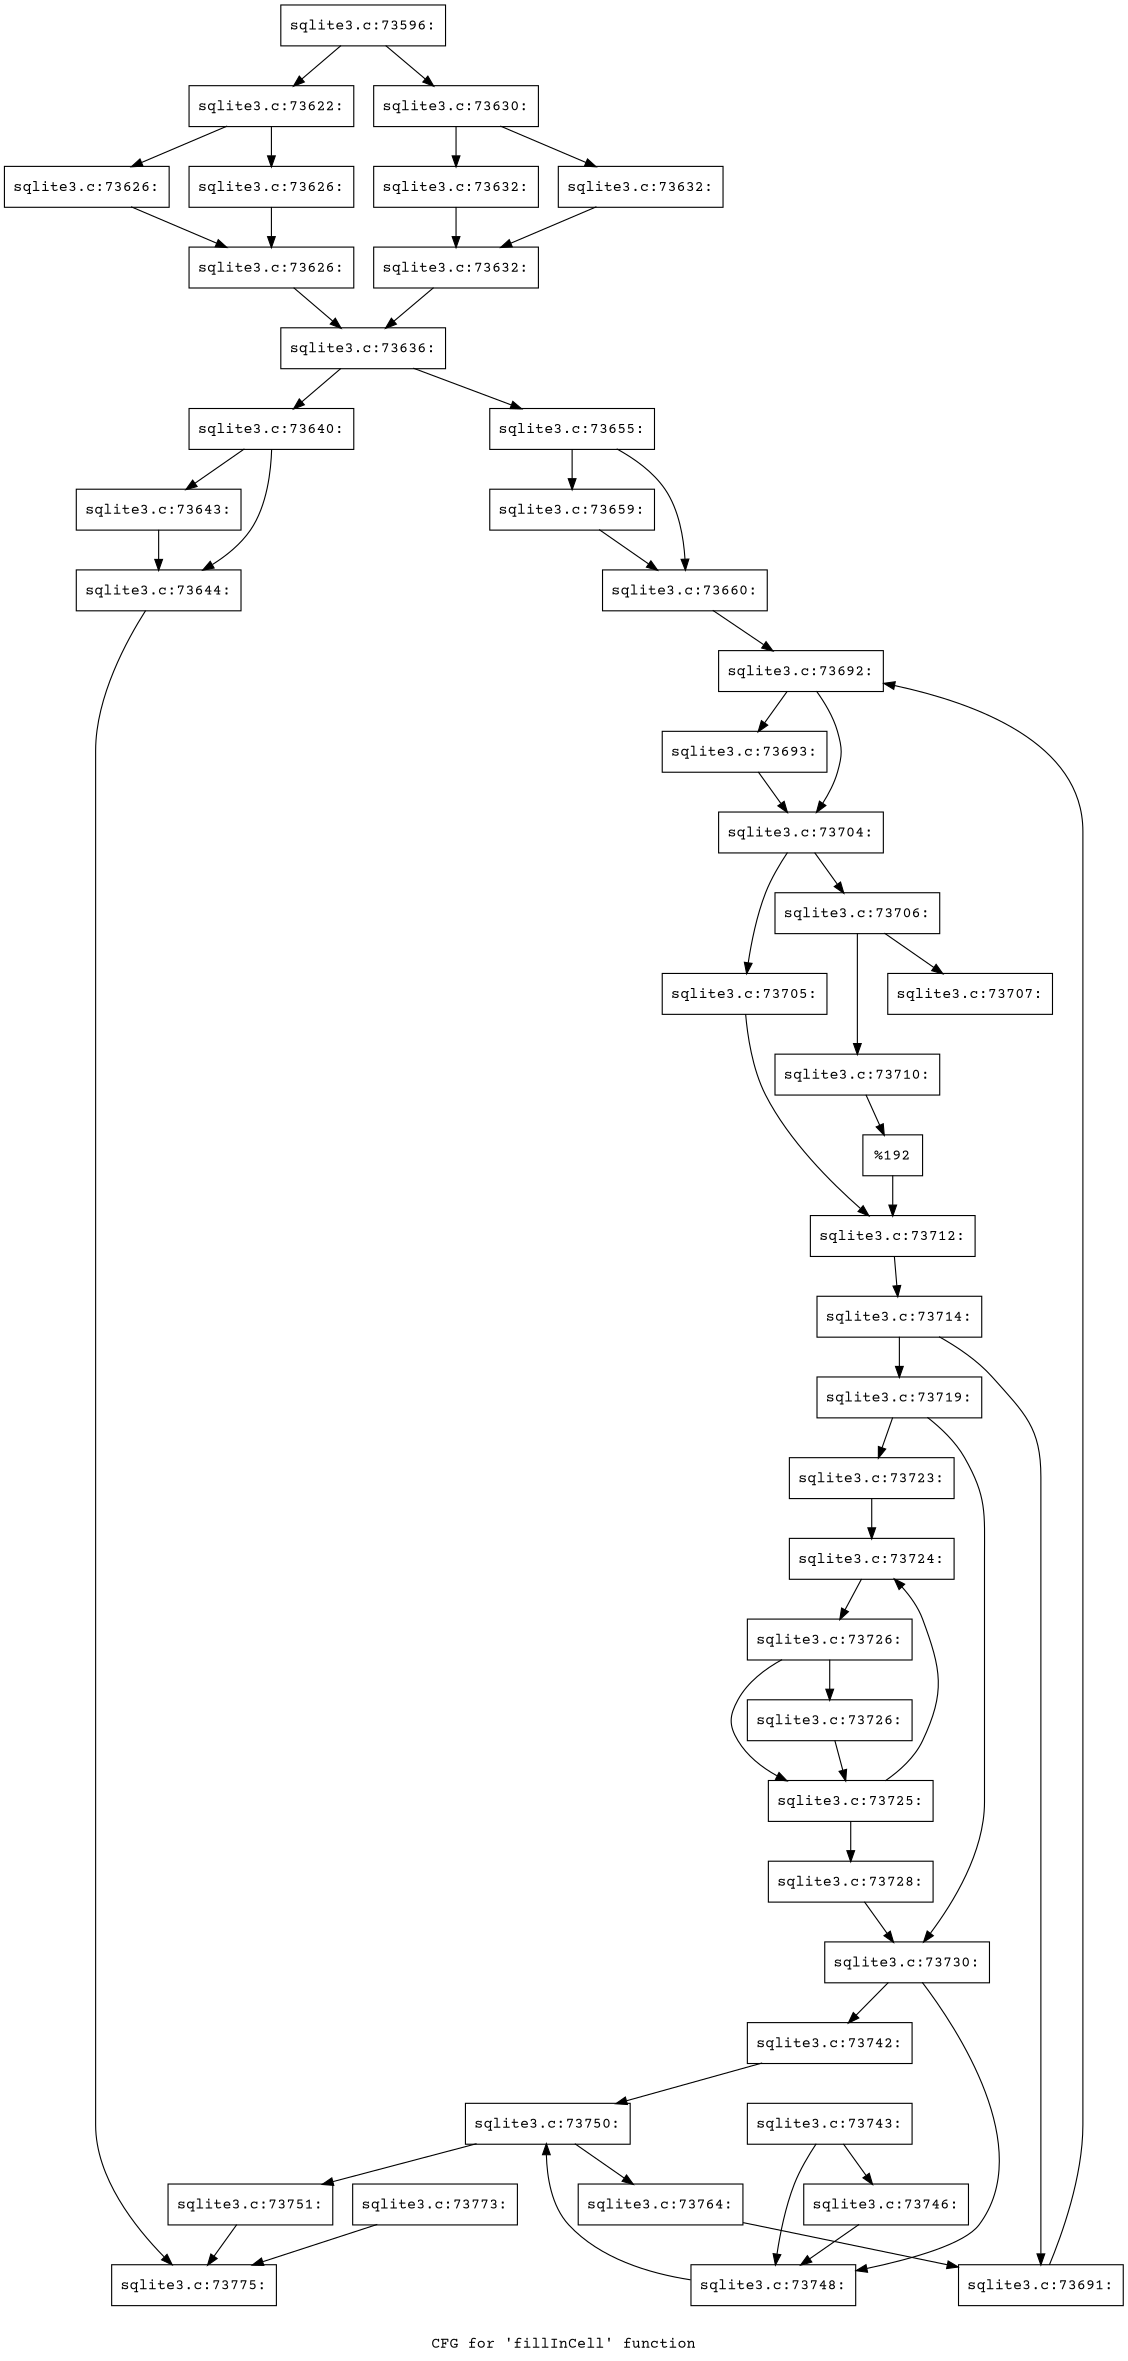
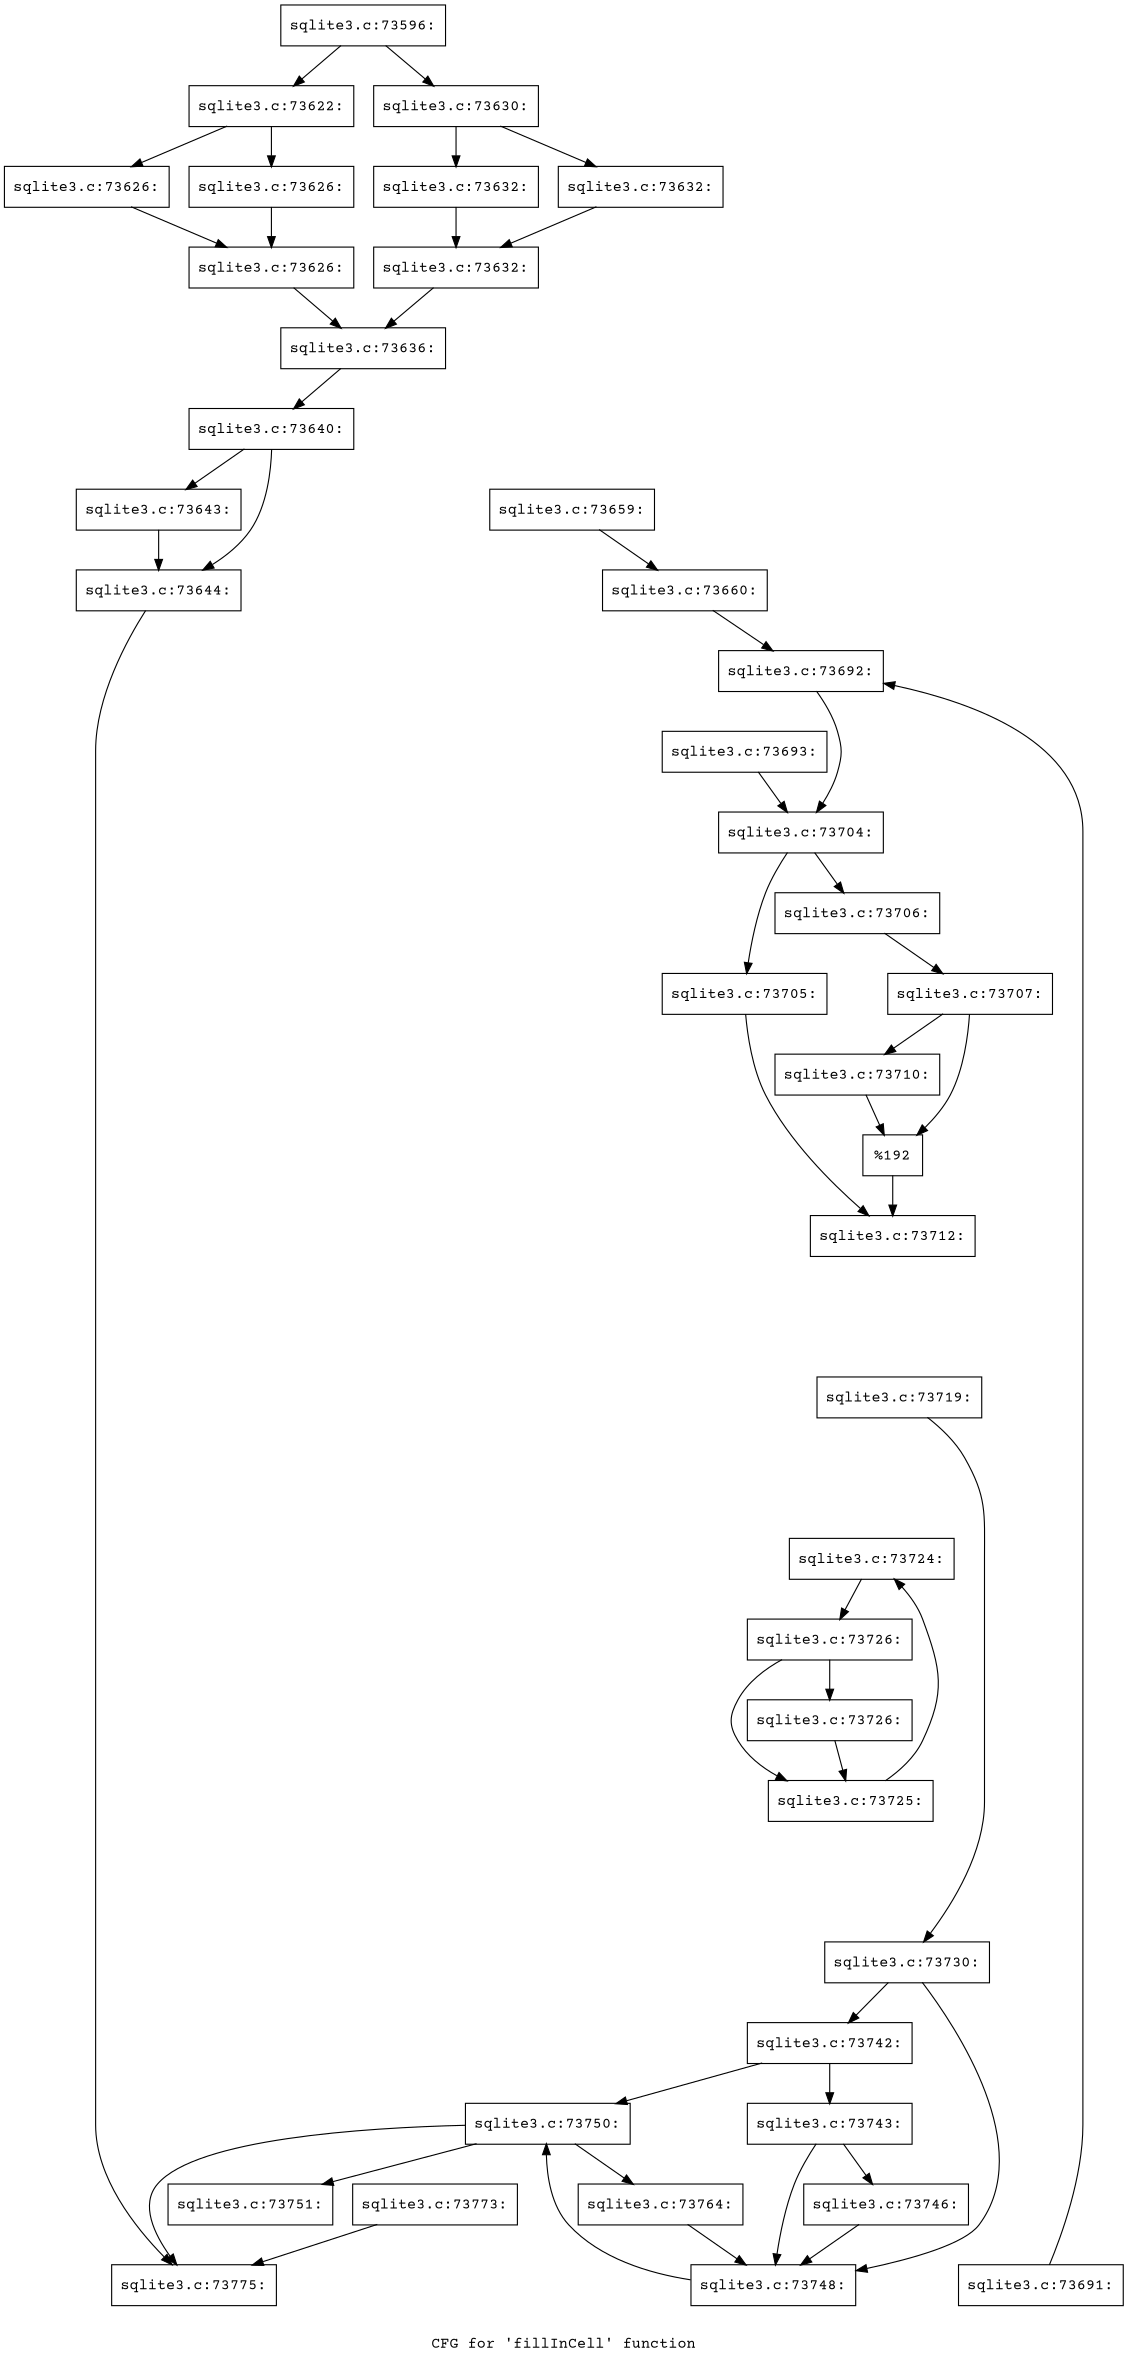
(572, 429) -> none
(776, 707) -> none
(857, 988) -> (918, 1031)
none -> (958, 1075)
(899, 1317) -> none
(872, 1478) -> none
(851, 1882) -> none
none -> (830, 2078)
(225, 2240) -> (268, 2142)
(845, 2244) -> (712, 2242)
